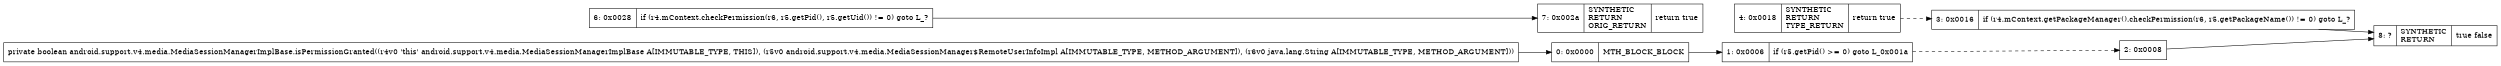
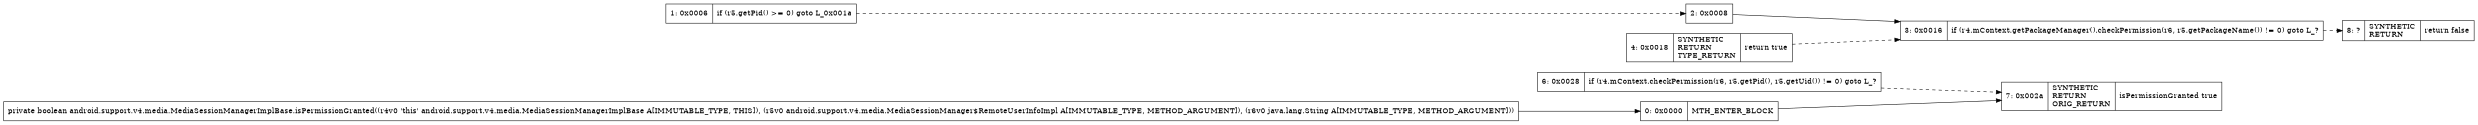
(1233, 18) -> (1939, 90)
(1677, 18) -> (2169, 96)
(2344, 31) -> (2330, 31)
(2474, 35) -> (2447, 30)
(2268, 44) -> (1814, 18)
(1644, 52) -> (1733, 111)
(1703, 52) -> (1887, 105)
